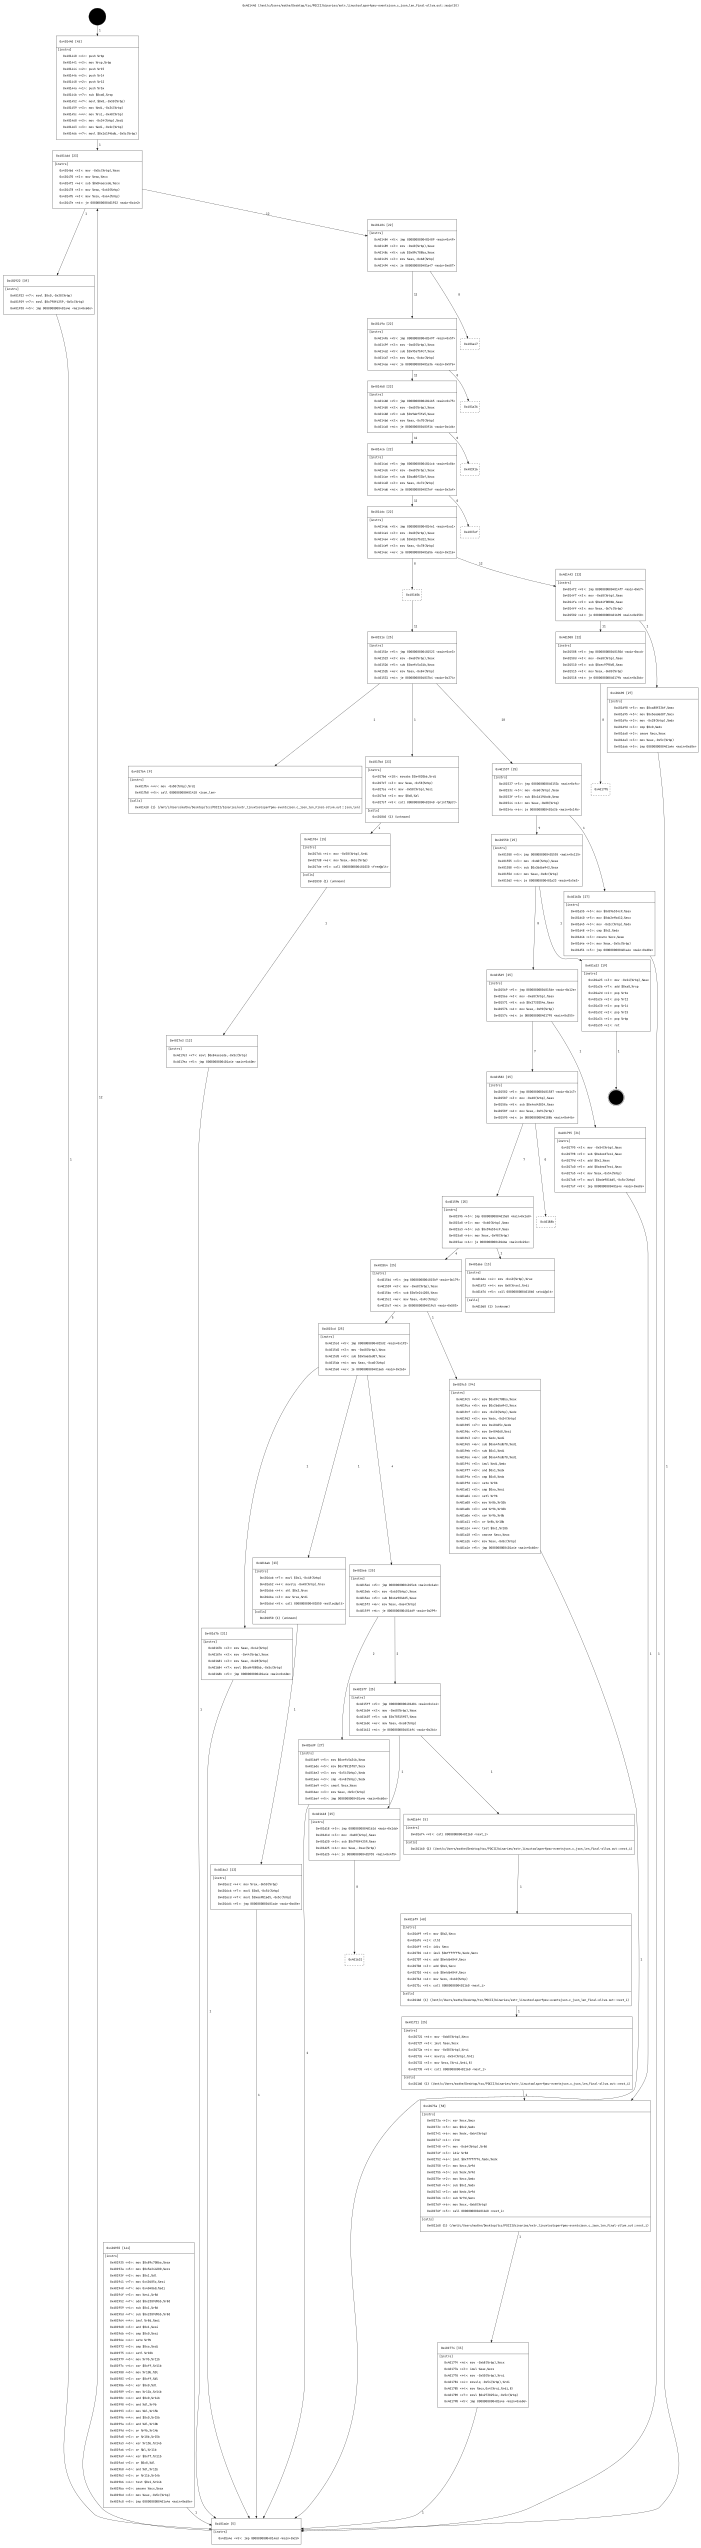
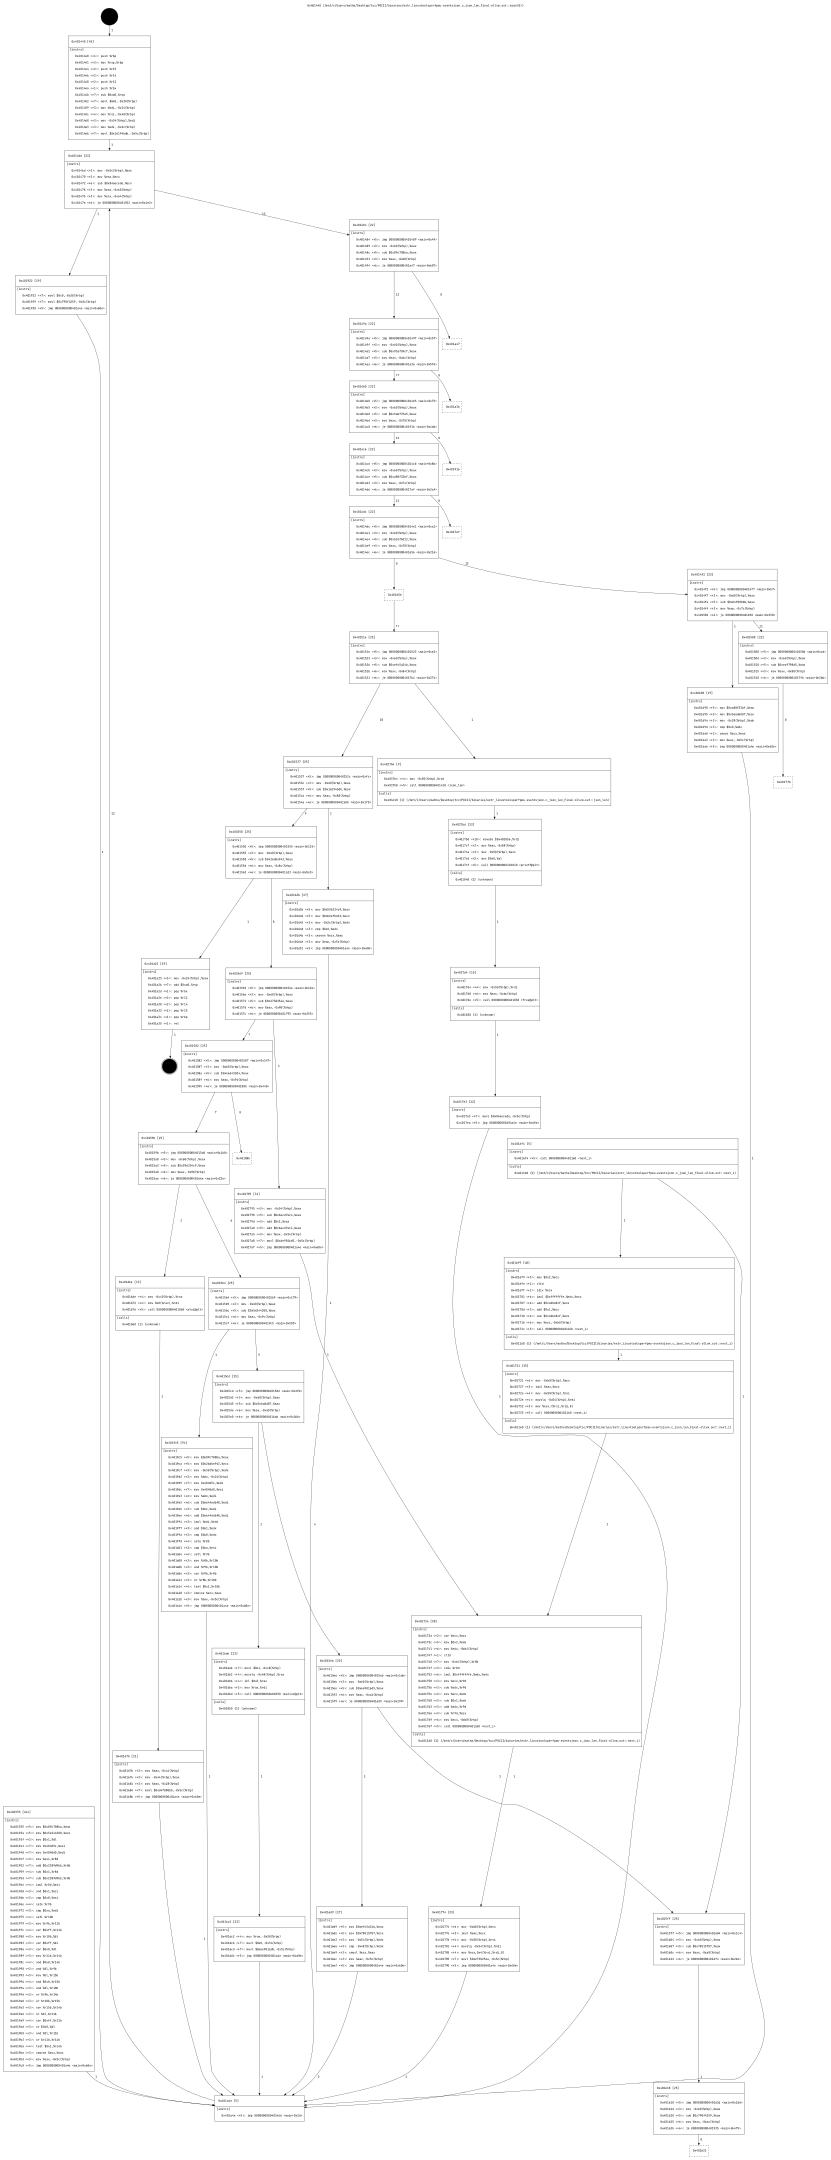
(412, 719) -> (494, 811)
(256, 1488) -> (159, 1539)
(459, 1774) -> (741, 1529)
